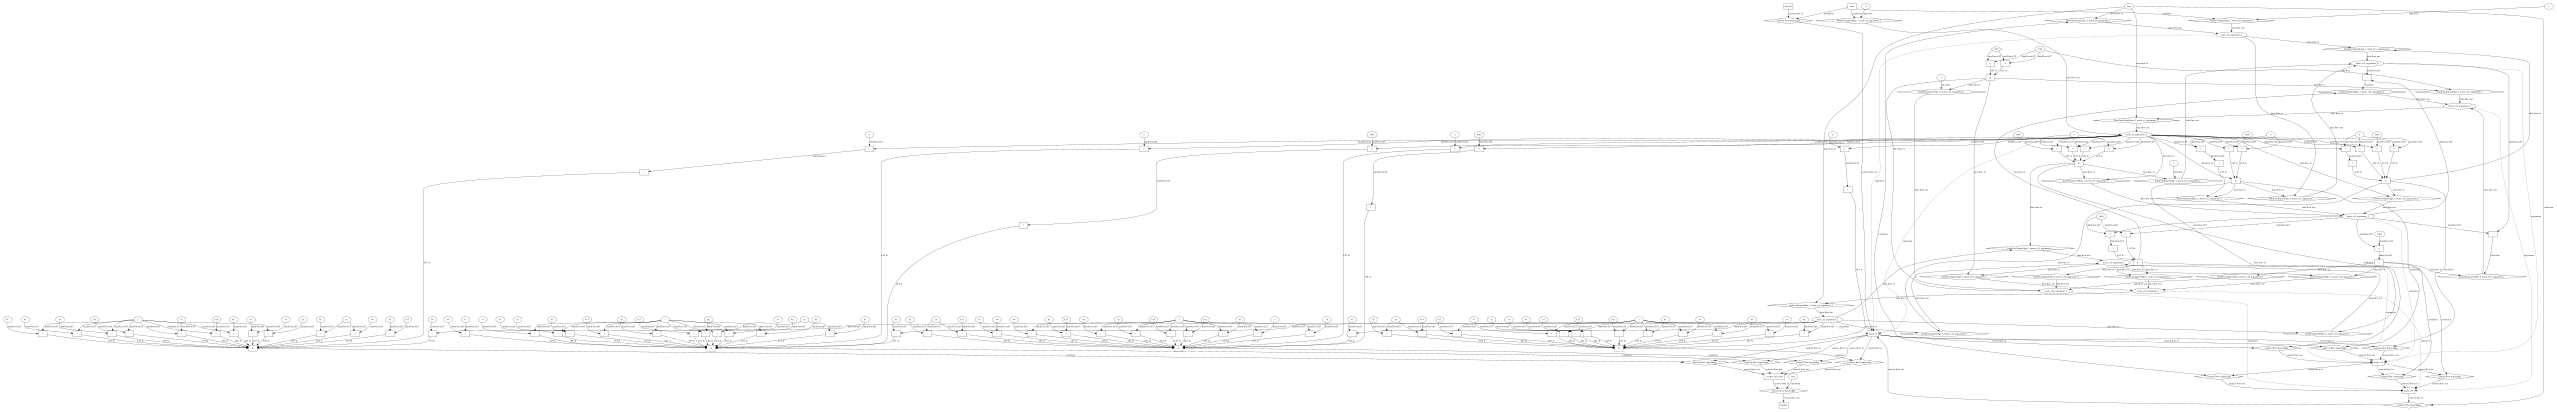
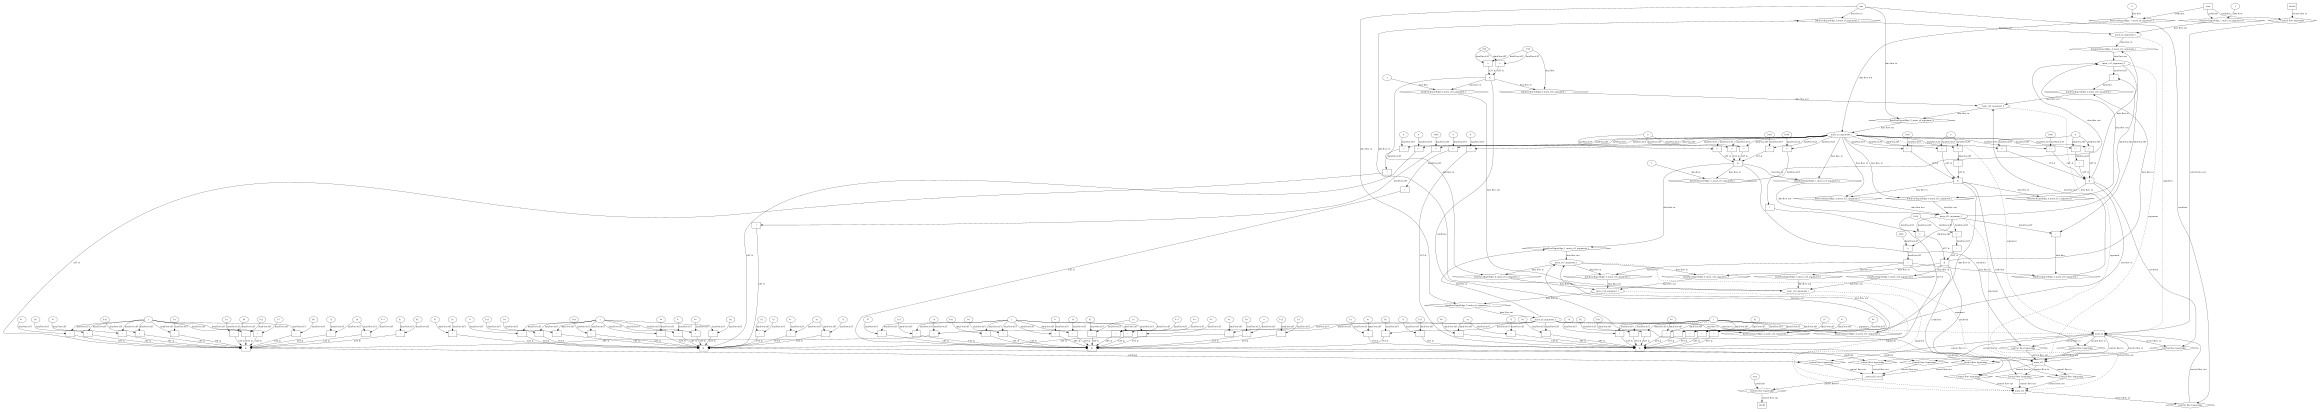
(2280, 118) -> none
